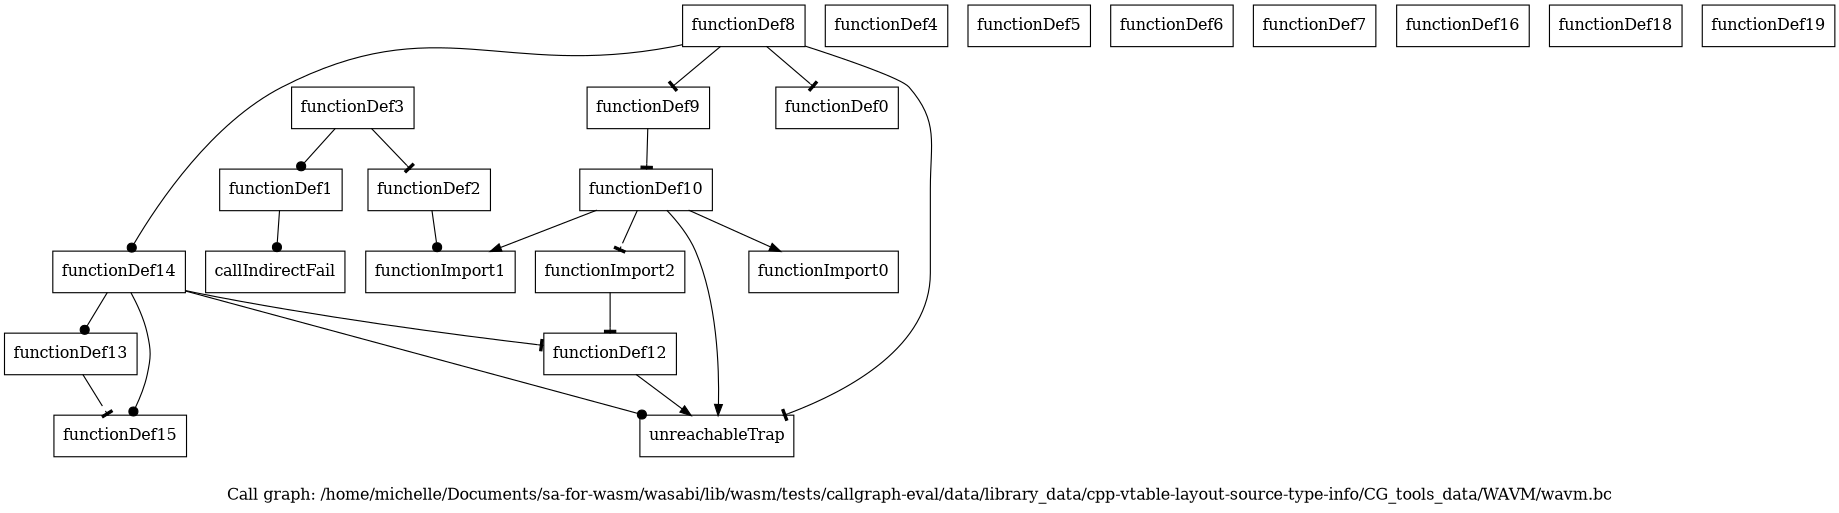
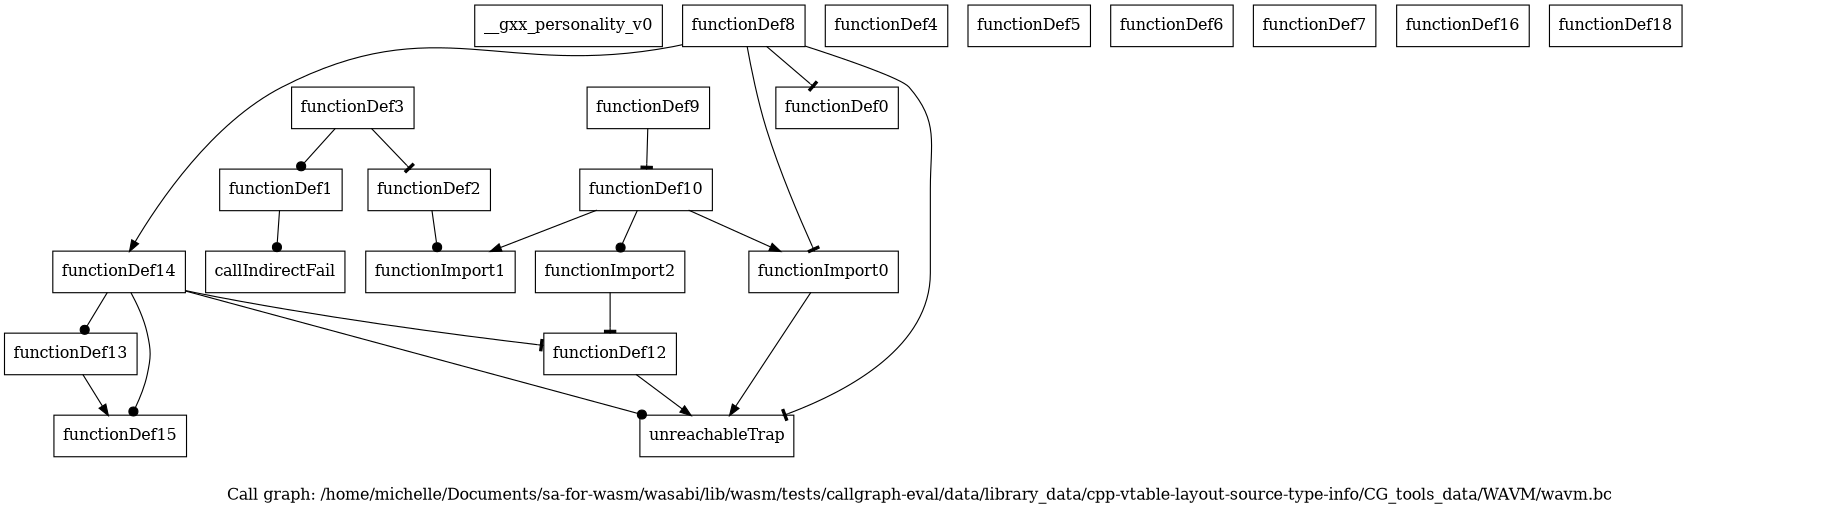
none -> (569, 26)
(1769, 26) -> none
(371, 55) -> (371, 55)
(698, 65) -> (773, 148)
(630, 227) -> (630, 227)
(710, 302) -> (773, 349)
(93, 390) -> (93, 390)
